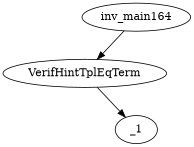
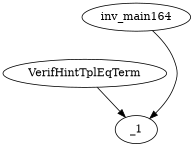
(113, 42) -> (177, 71)
